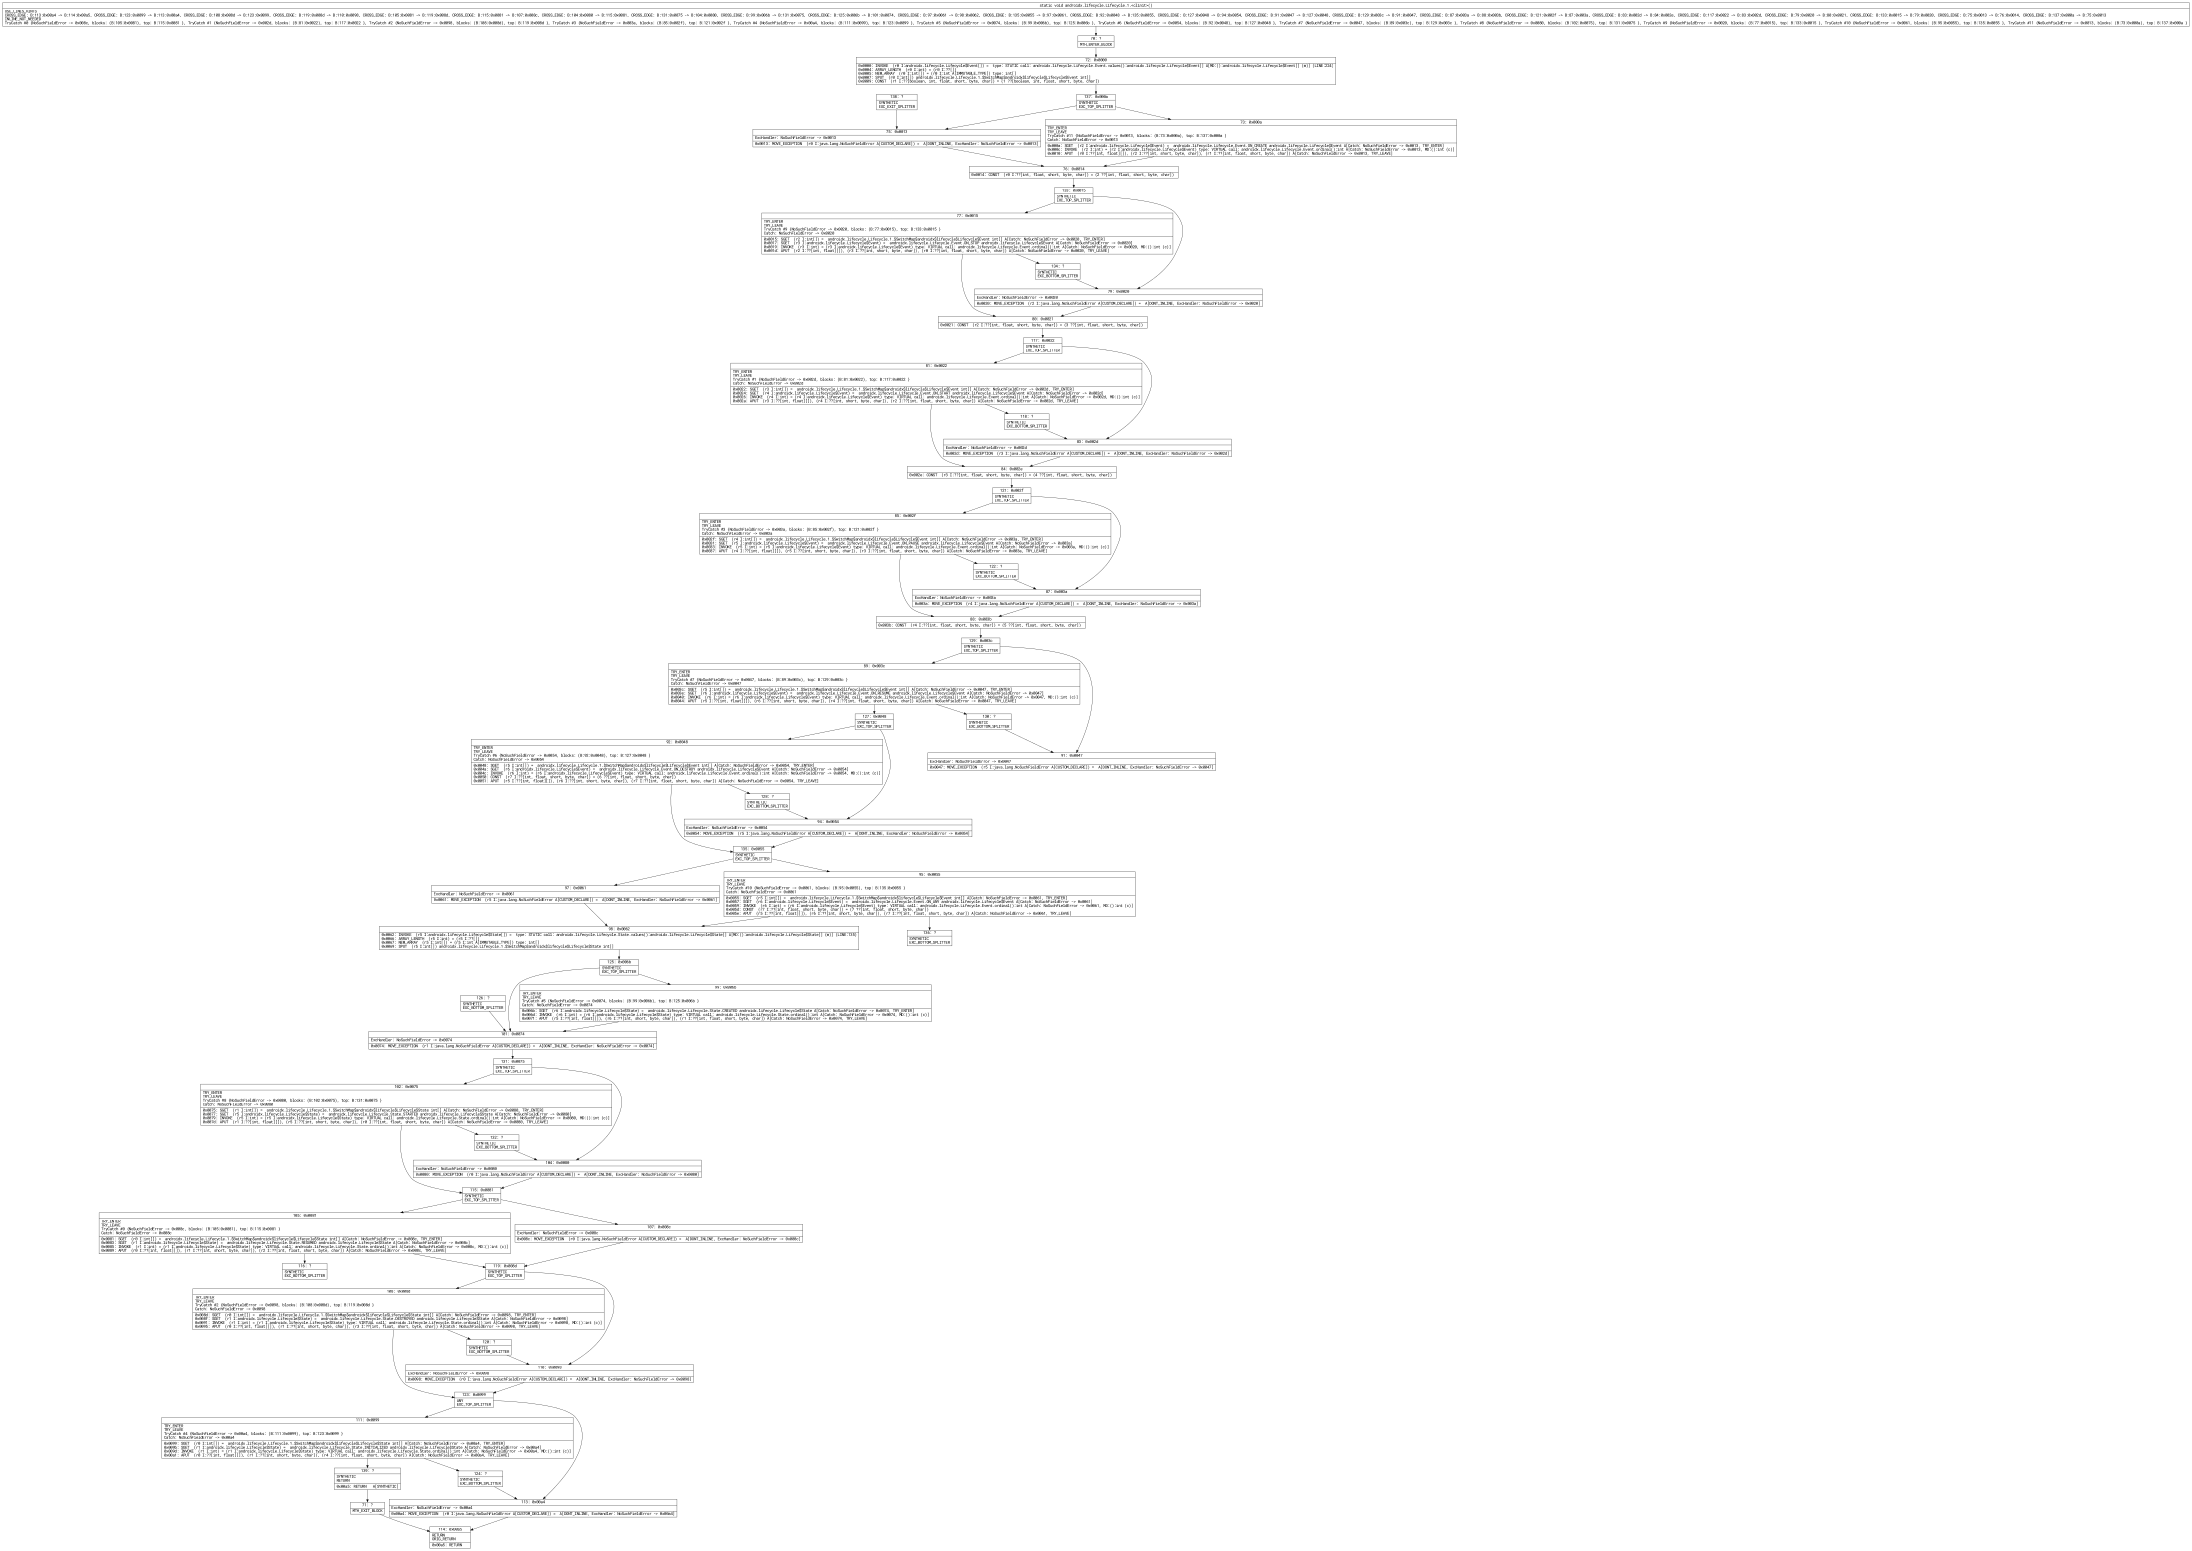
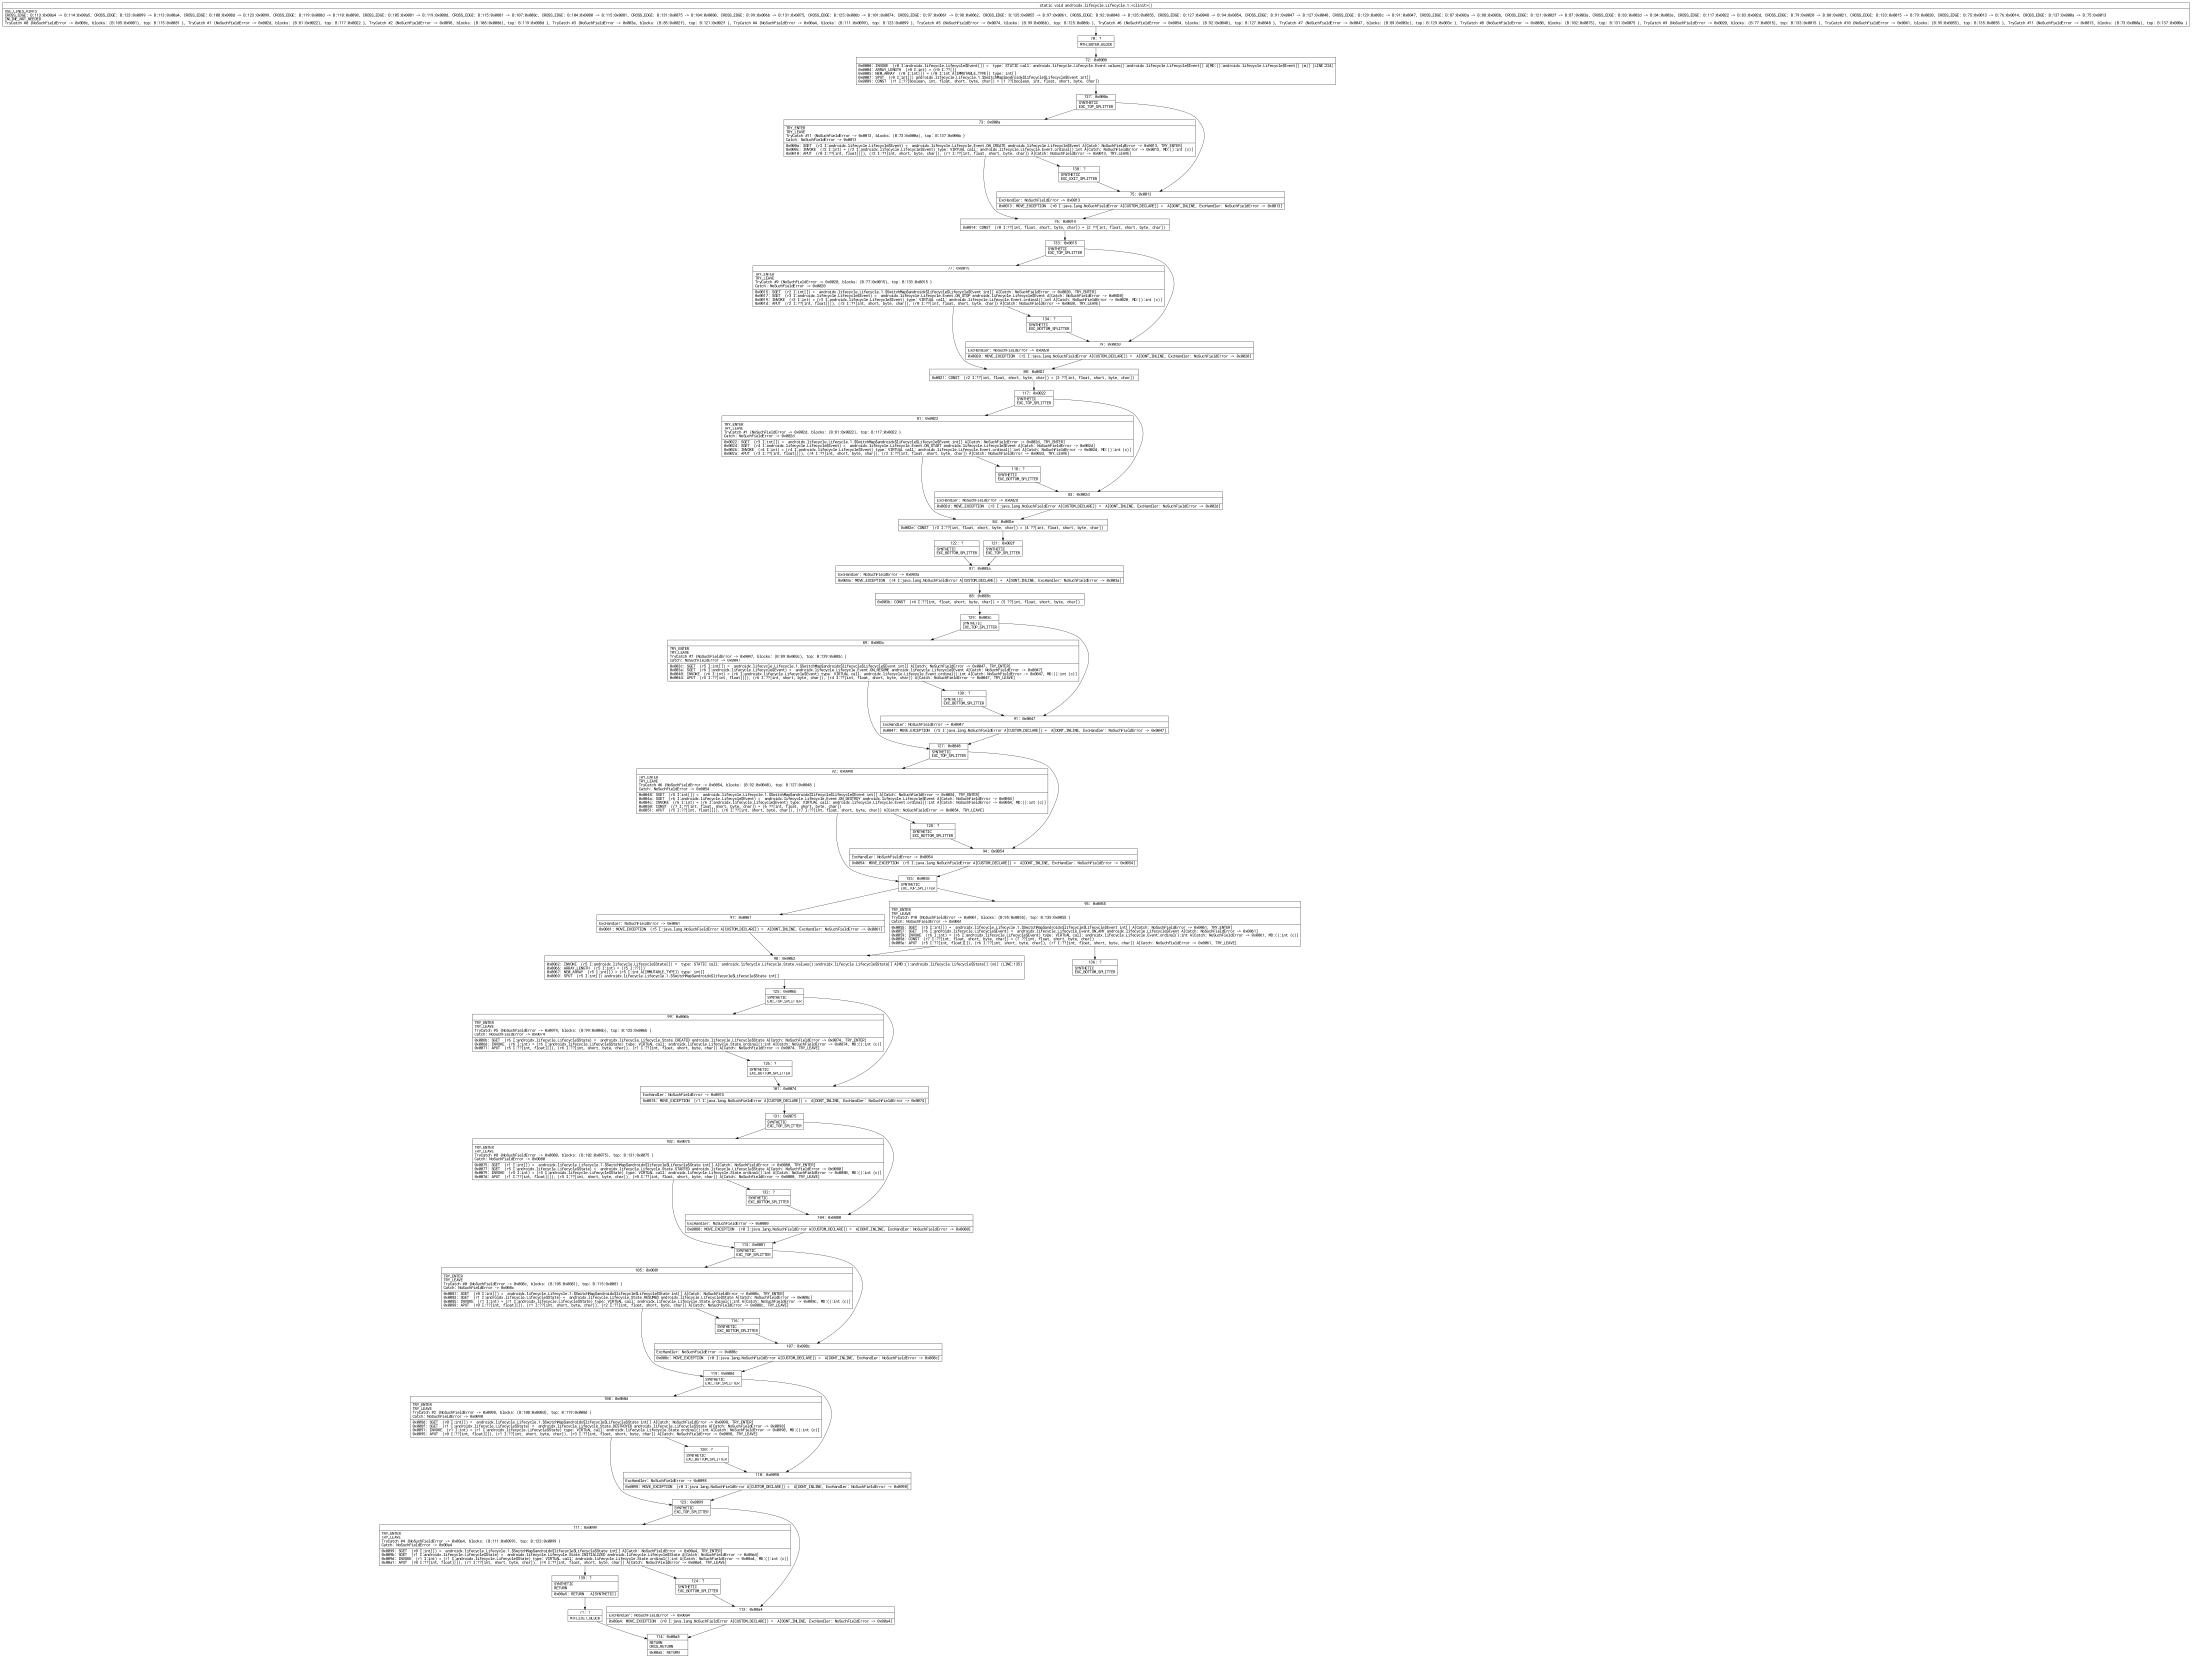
none -> (1046, 161)
(905, 534) -> none
none -> (985, 739)
(592, 1026) -> (736, 1056)
none -> (765, 1338)
(460, 1401) -> (684, 1508)
